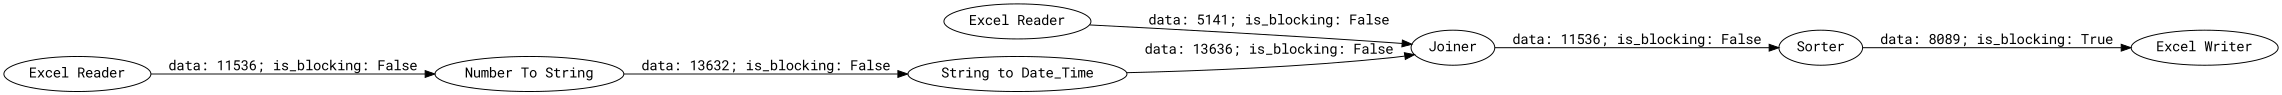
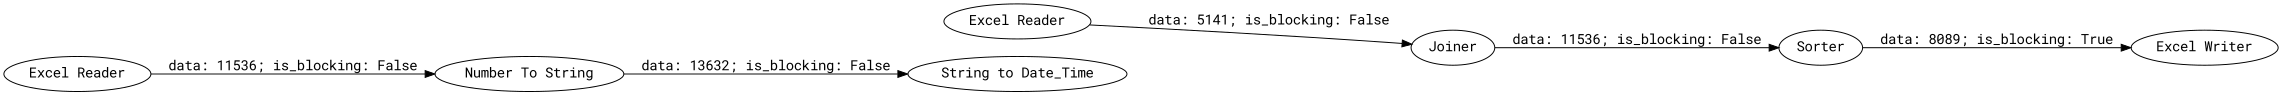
(1266, 67) -> none
